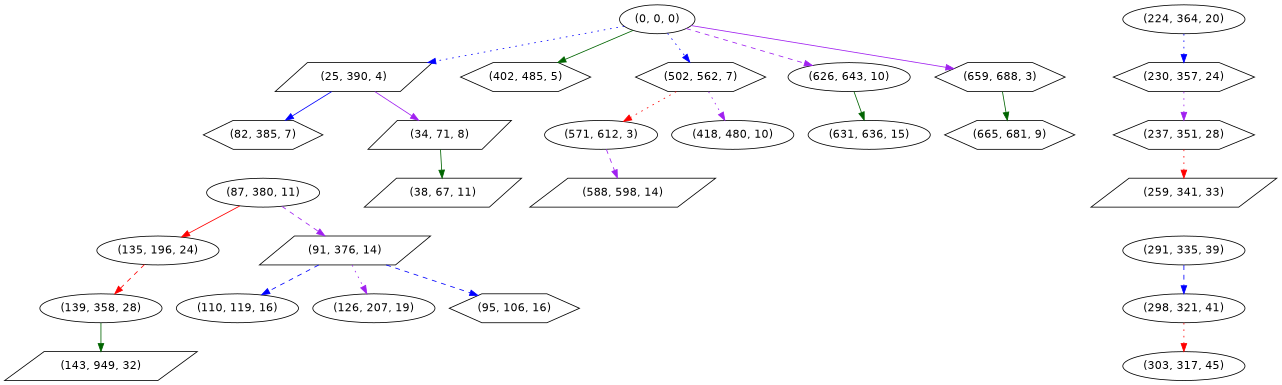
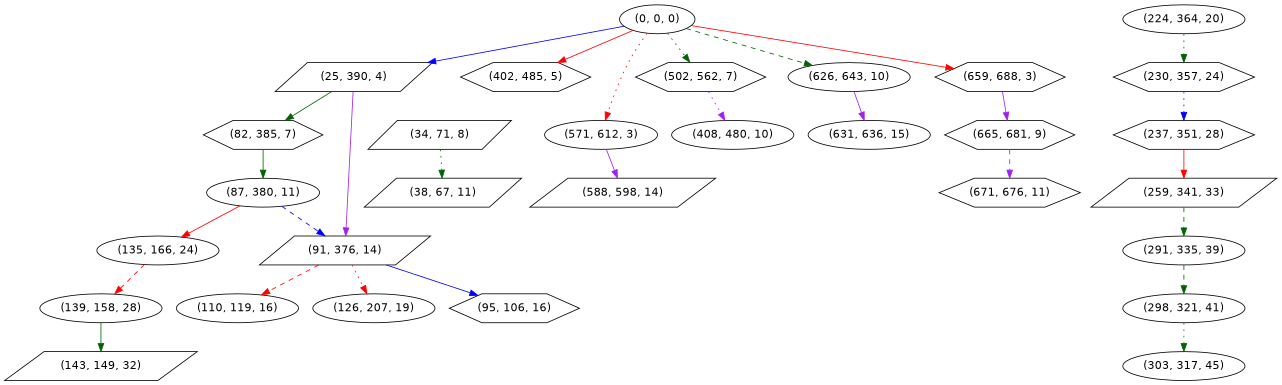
(530, 44) -> (530, 44)
(1184, 44) -> (1184, 44)
(599, 45) -> (599, 45)
(676, 45) -> (676, 45)
(745, 46) -> (745, 46)
(819, 46) -> (819, 46)
(858, 102) -> (858, 102)
(1004, 102) -> (1004, 102)
(1184, 102) -> (1184, 102)
(312, 104) -> (312, 104)
(393, 104) -> (350, 160)
(654, 104) -> (624, 71)
(733, 135) -> (733, 135)
none -> (263, 160)
(441, 160) -> (441, 160)
(610, 160) -> (610, 160)
(1184, 160) -> (1184, 160)
none -> (1010, 193)
none -> (1184, 218)
(300, 219) -> (300, 219)
(158, 250) -> (158, 250)
(1184, 275) -> (1184, 275)
(358, 276) -> (358, 276)
(294, 278) -> (294, 278)
(428, 279) -> (428, 279)
(101, 308) -> (101, 308)
(1184, 333) -> (1184, 333)
(101, 366) -> (101, 366)
